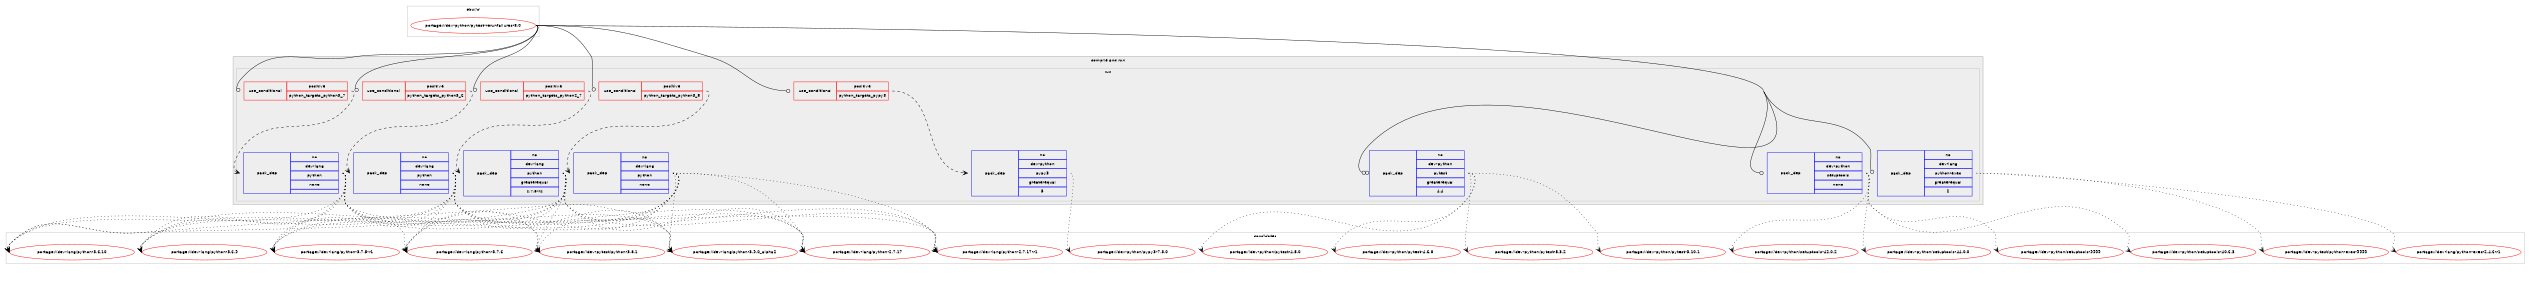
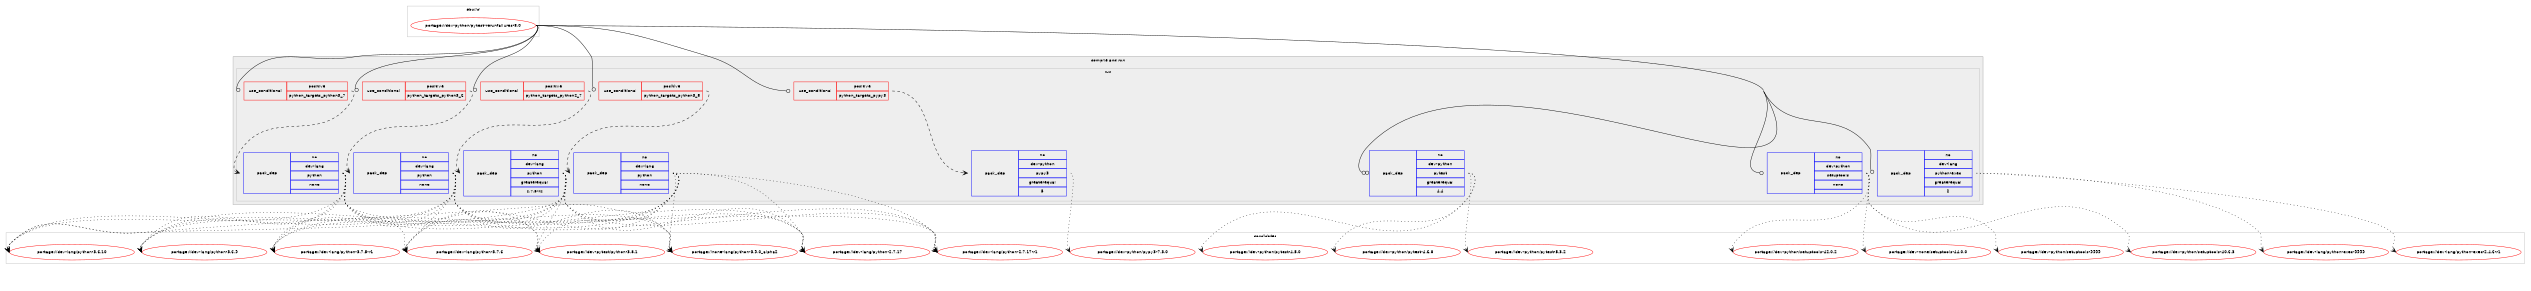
(735, 252) -> (735, 252)
(1663, 252) -> none
(1928, 252) -> (1928, 252)
(2326, 252) -> (2326, 252)
